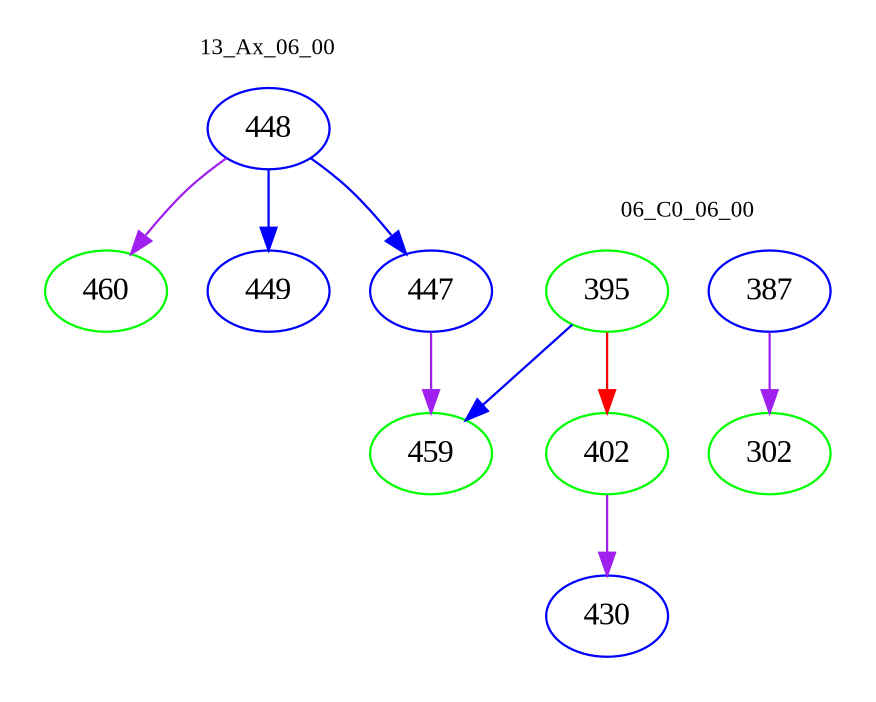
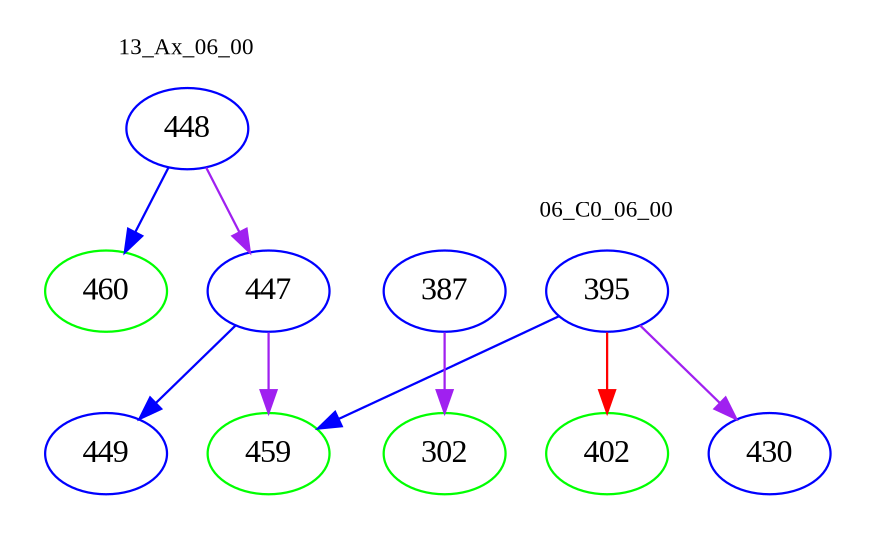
(183, 194) -> (152, 200)
(354, 194) -> (223, 200)
(269, 199) -> (196, 364)
(607, 291) -> (607, 291)
(607, 524) -> (680, 364)
